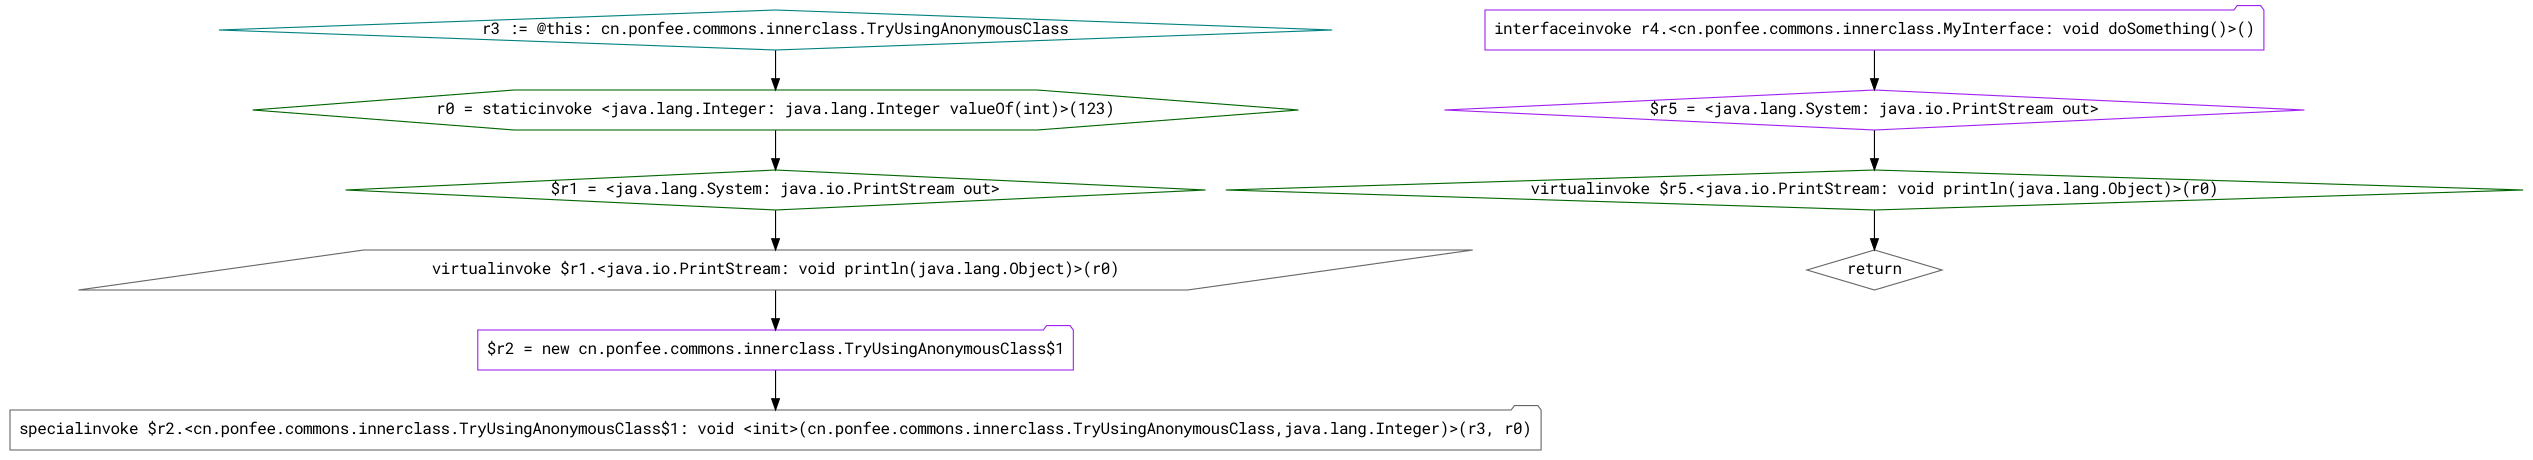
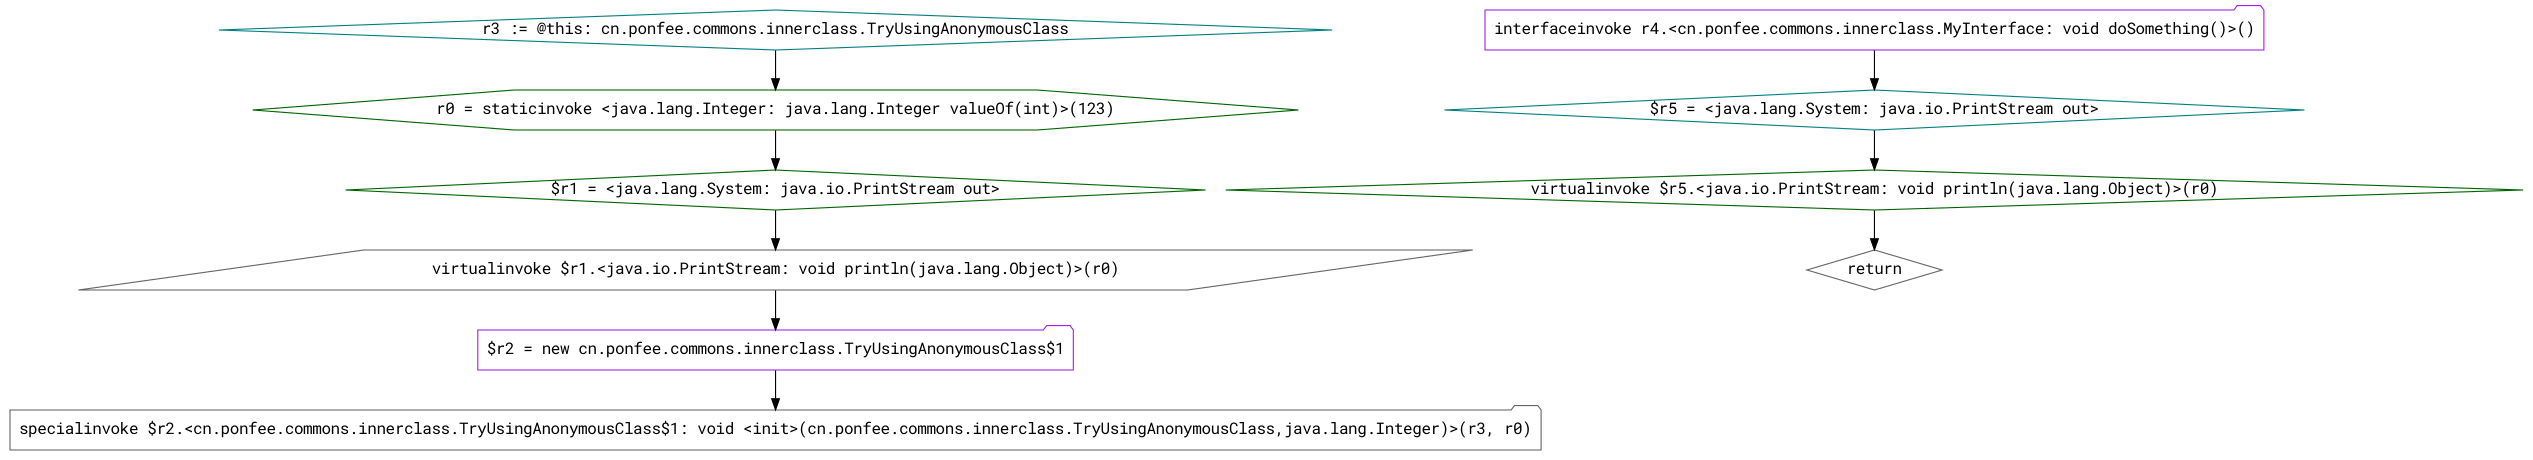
(1874, 110) -> (1874, 110)
